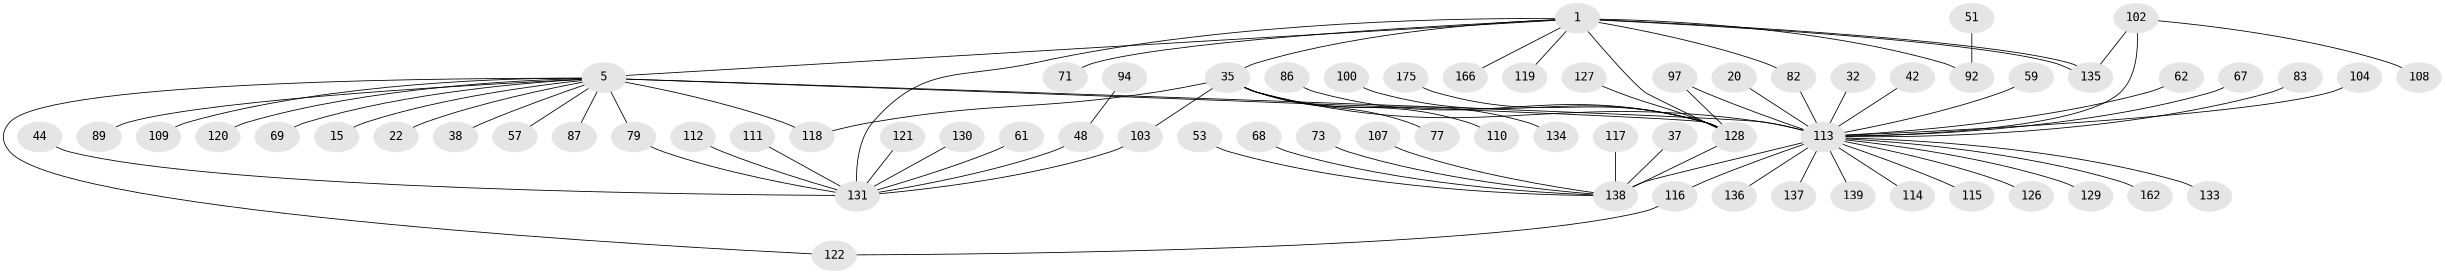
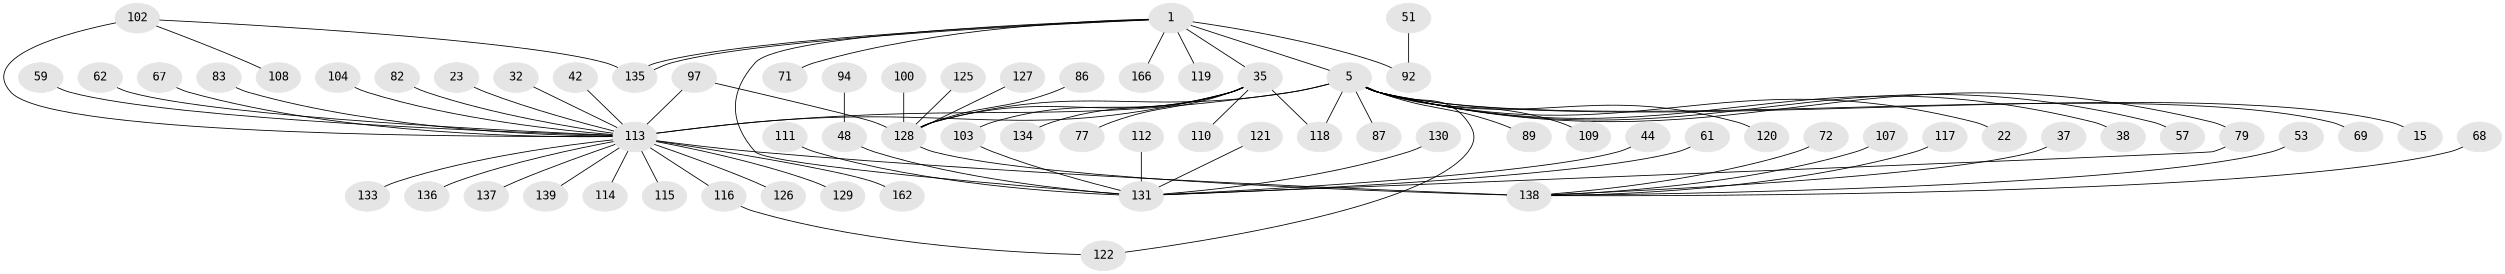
(1689, 41) -> none
(1406, 78) -> (963, 78)
(1734, 78) -> (457, 78)
(1644, 91) -> (1082, 107)
(1318, 137) -> (1826, 137)
